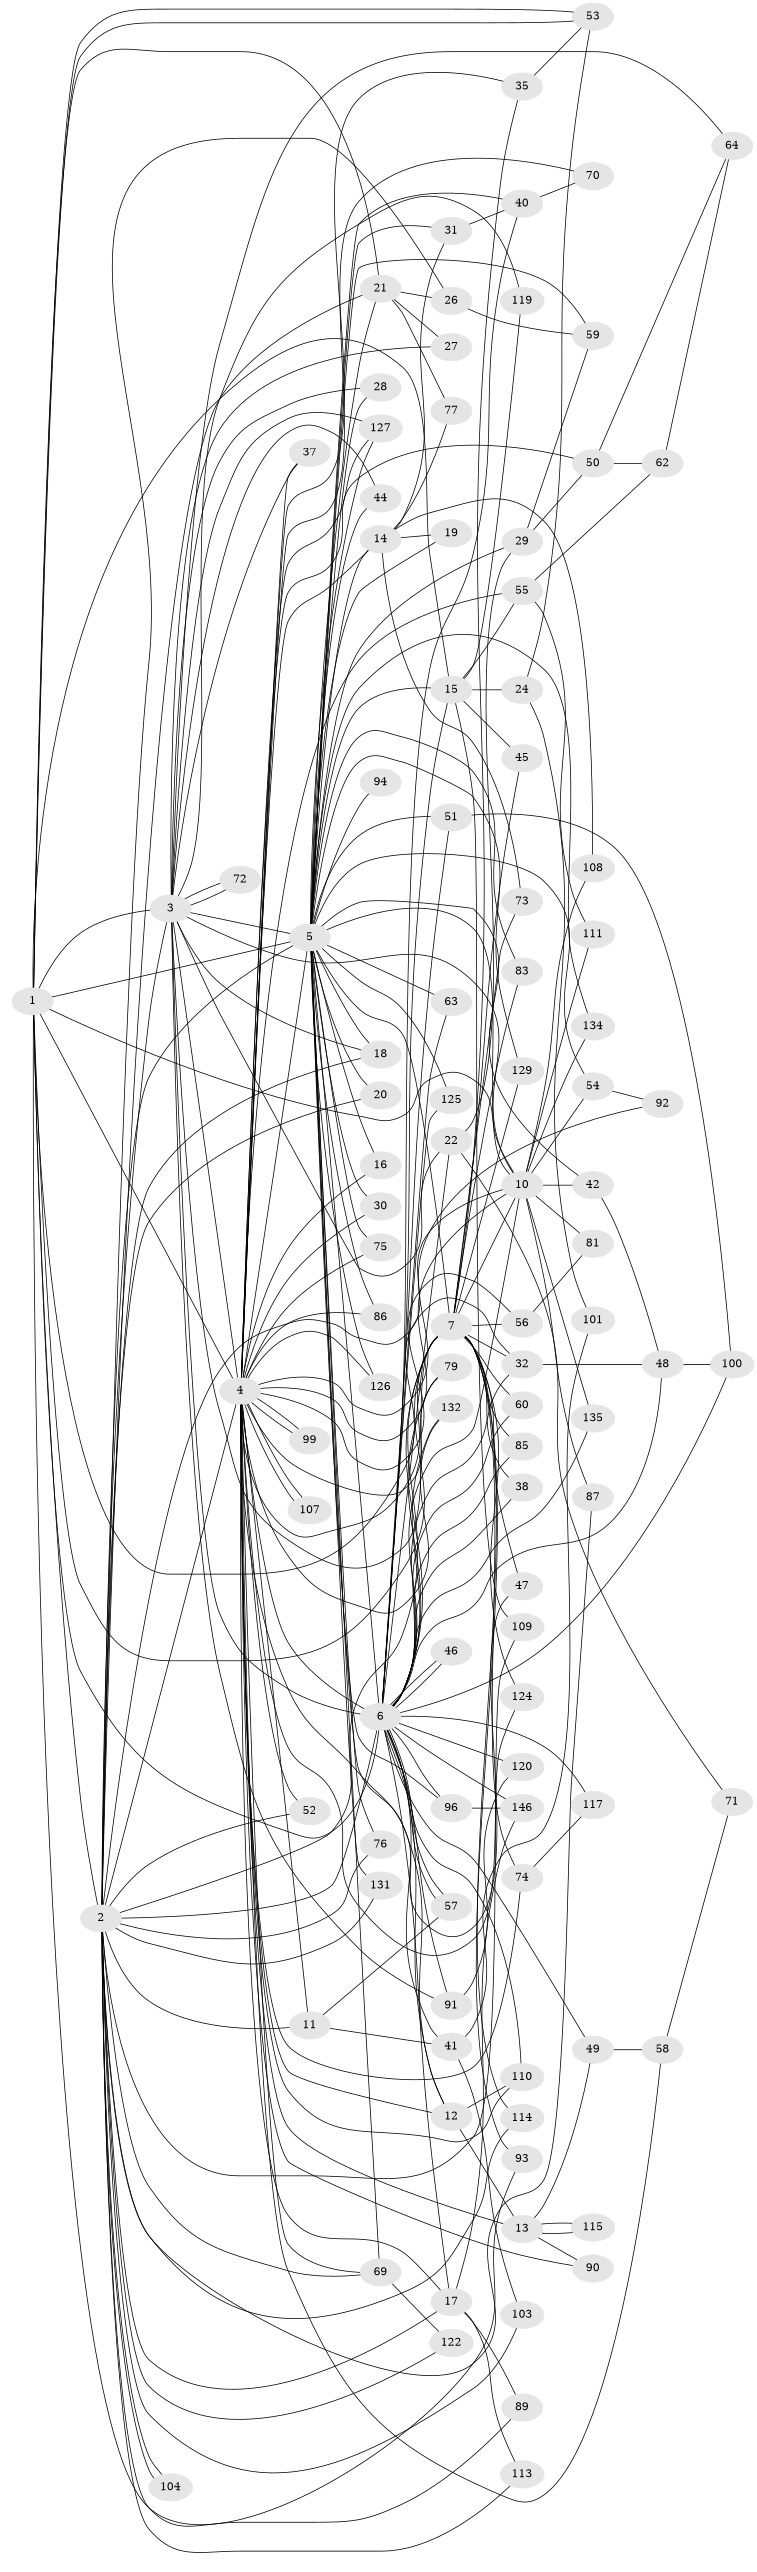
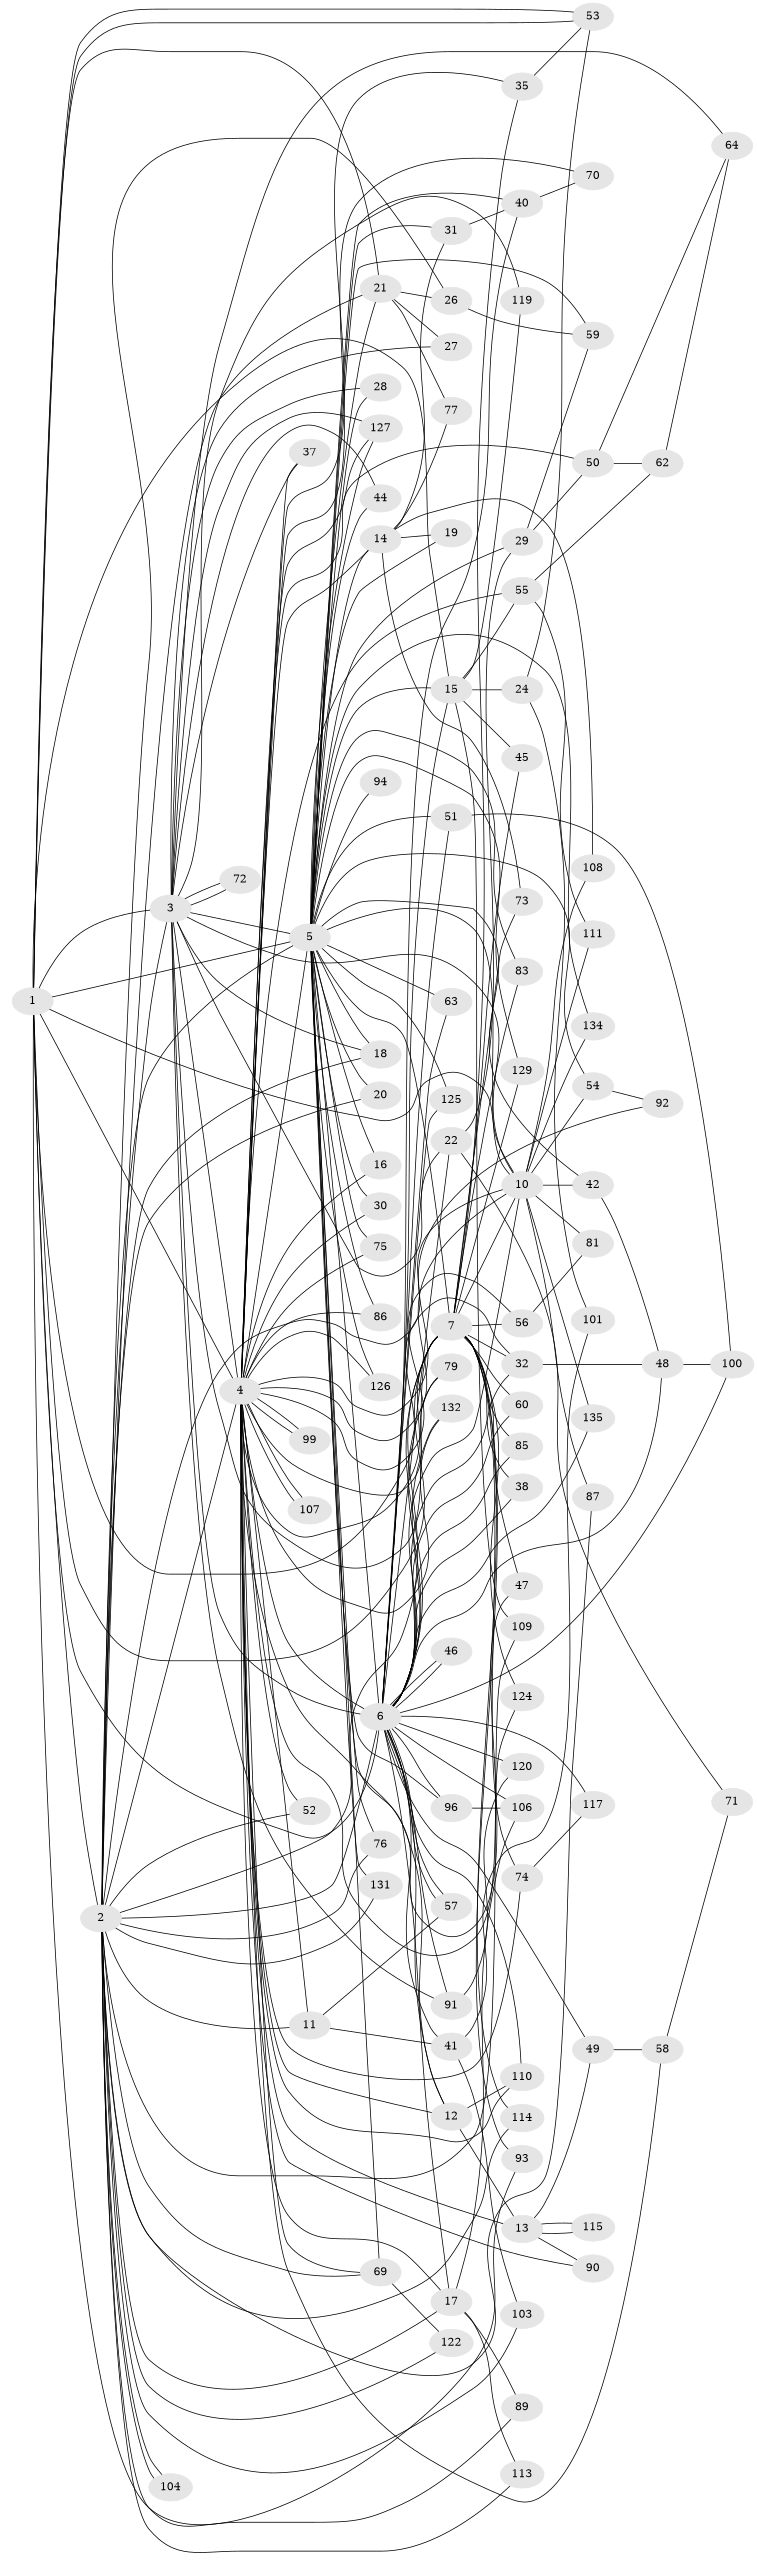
(522, 1808) -> (522, 1808)
